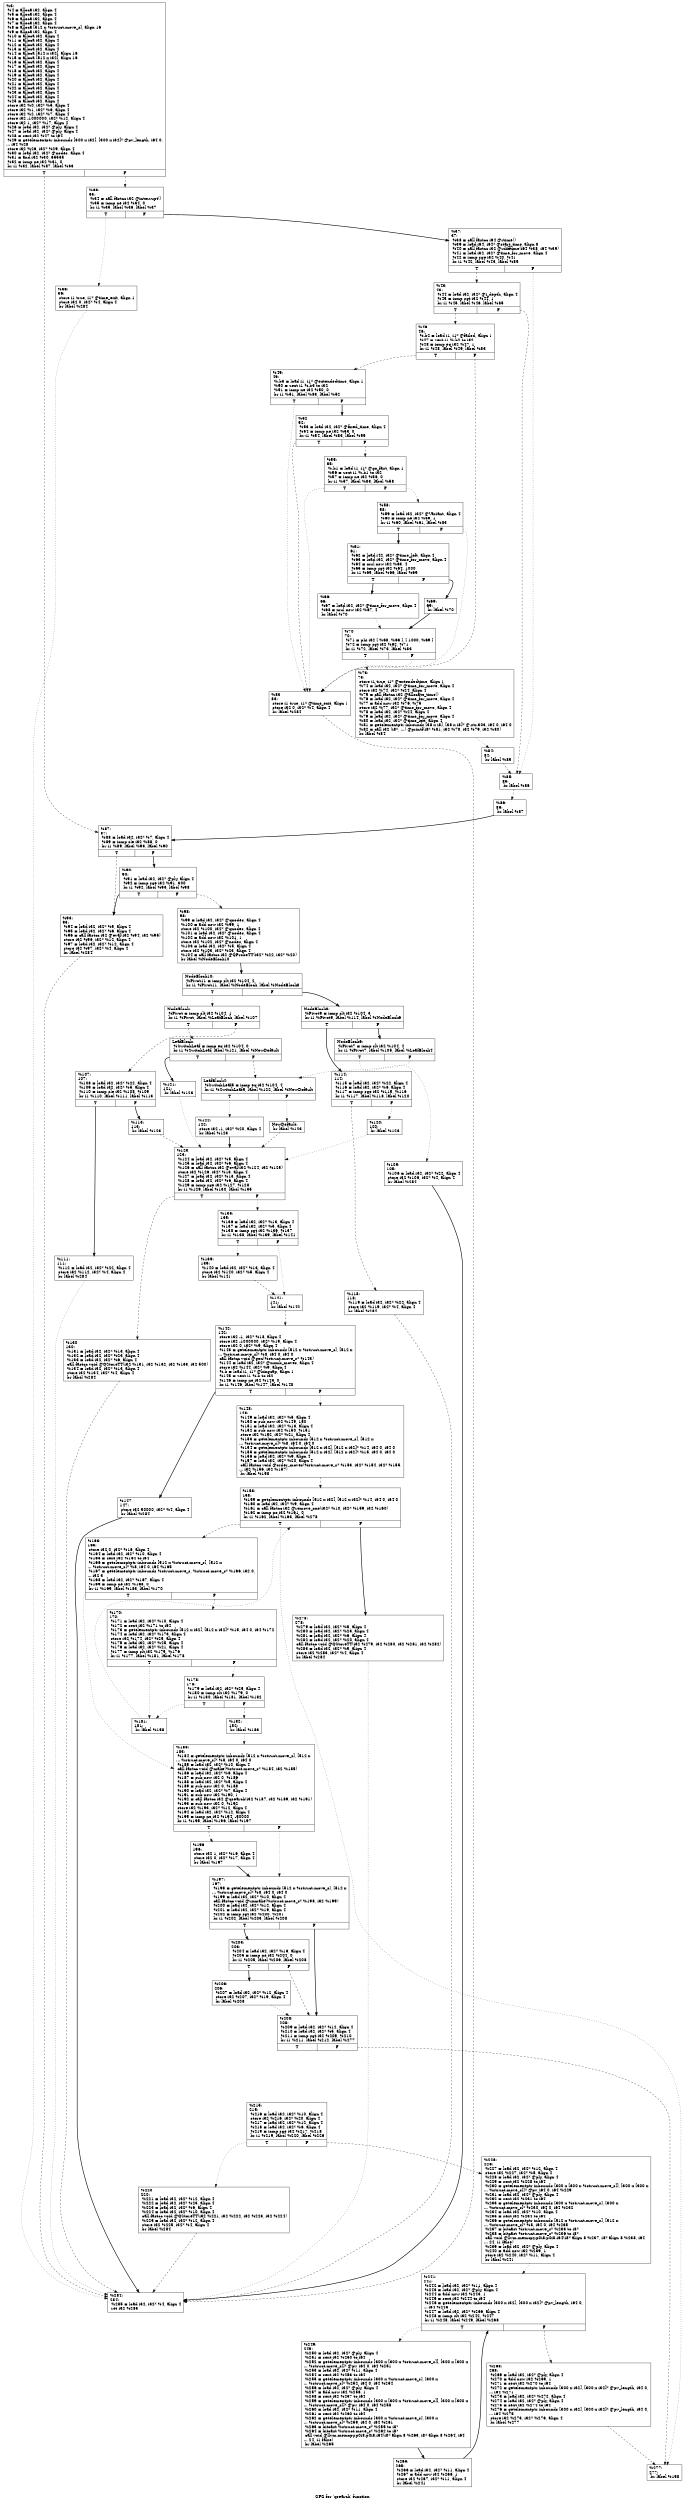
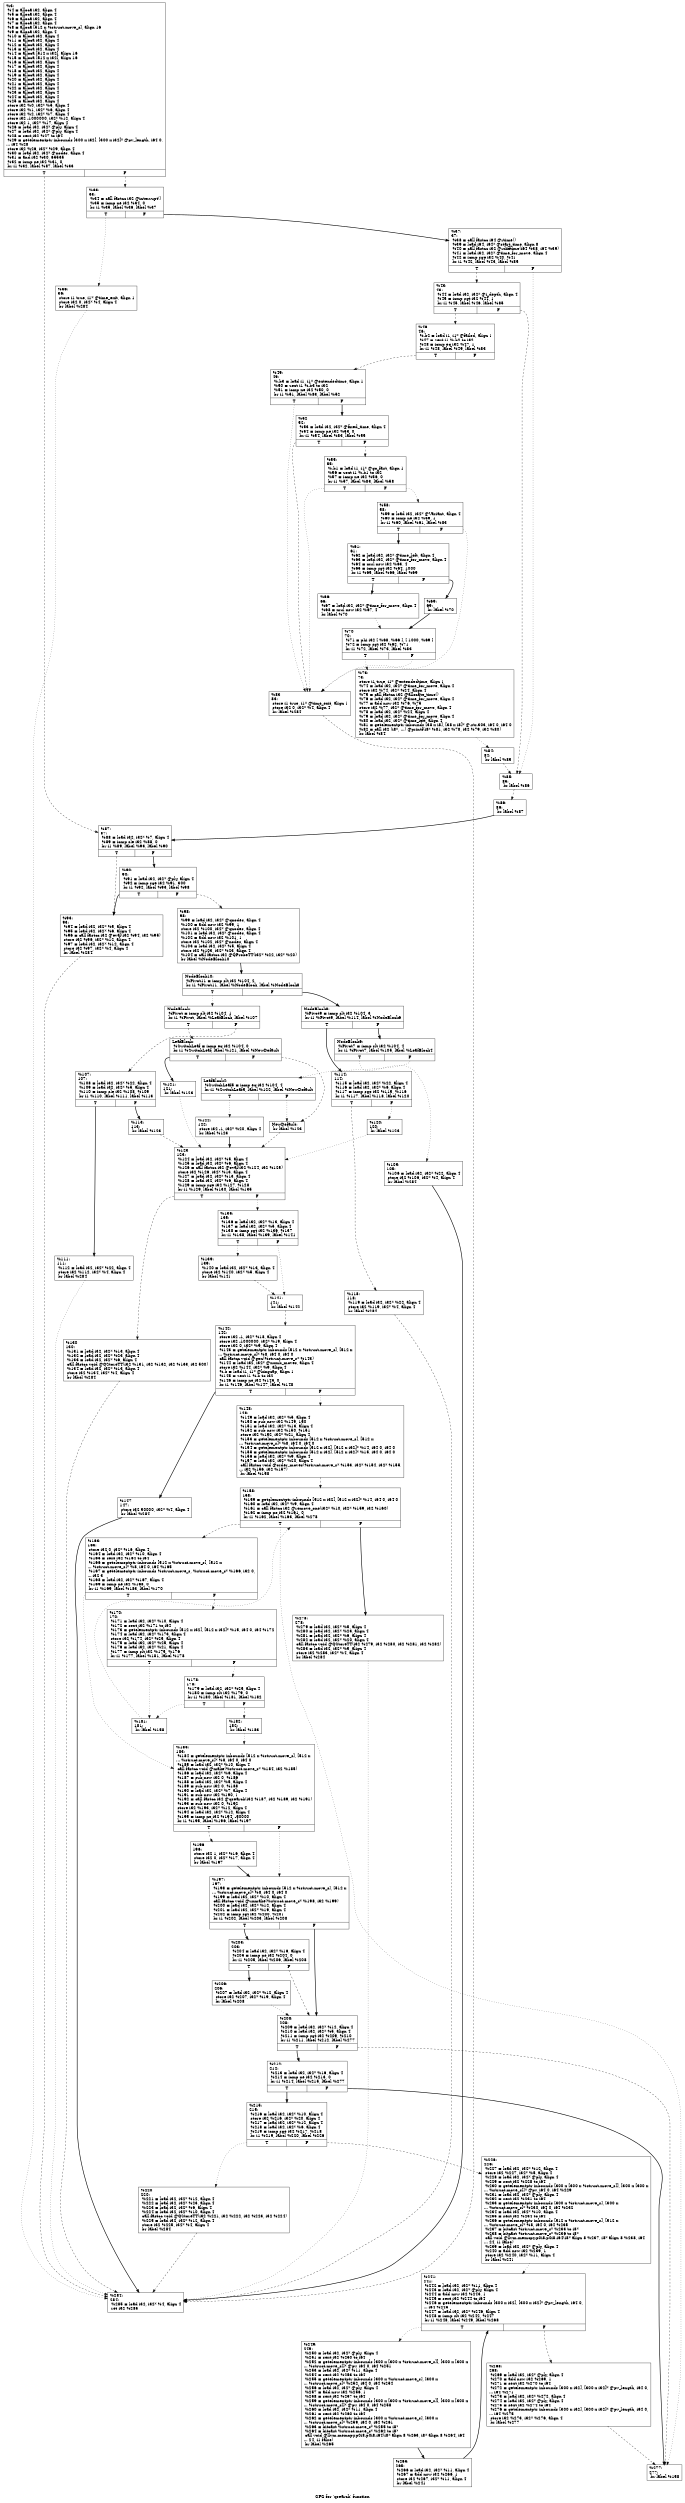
(392, 556) -> (392, 556)
(476, 581) -> none
(254, 1068) -> (322, 1079)
none -> (307, 2077)
(462, 2312) -> (462, 2312)
